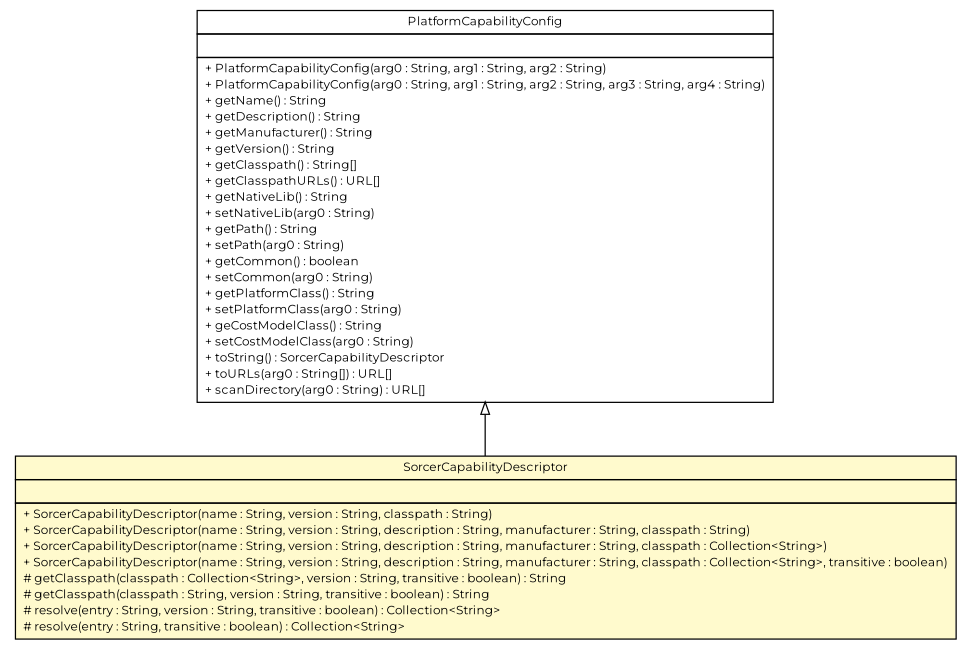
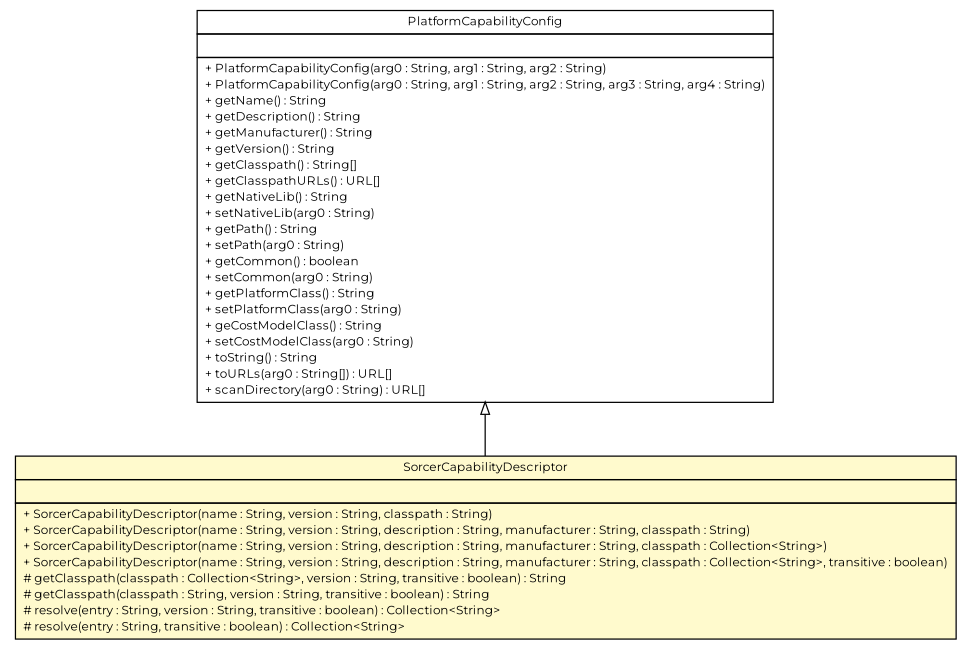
(325, 358) -> (261, 358)
